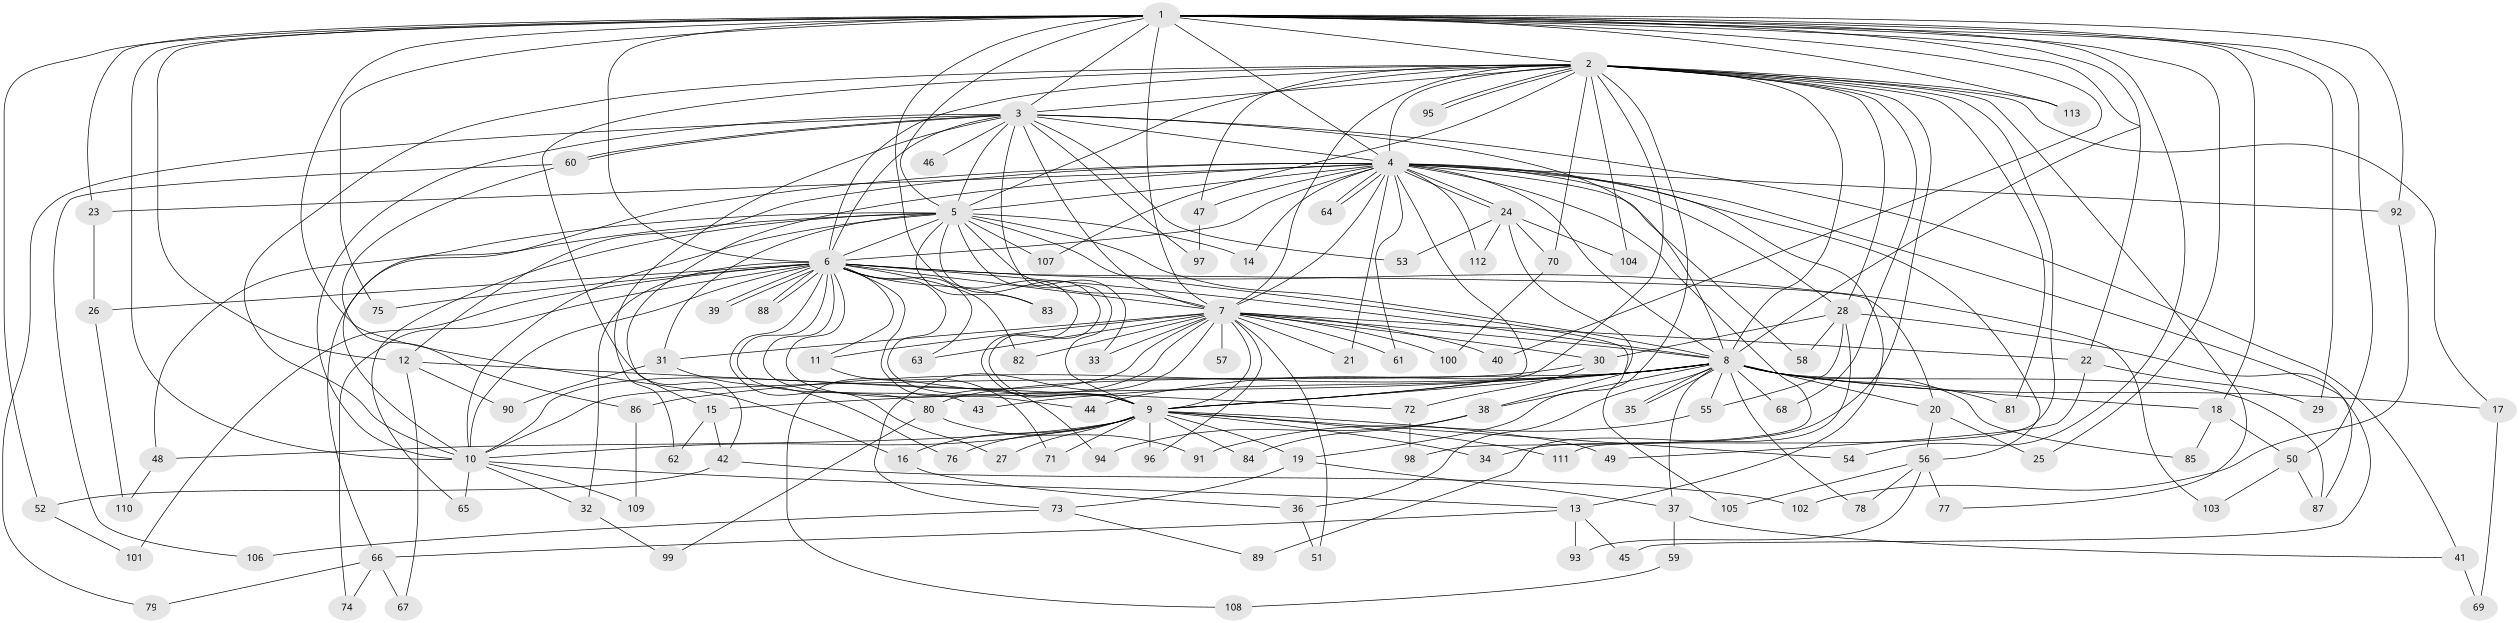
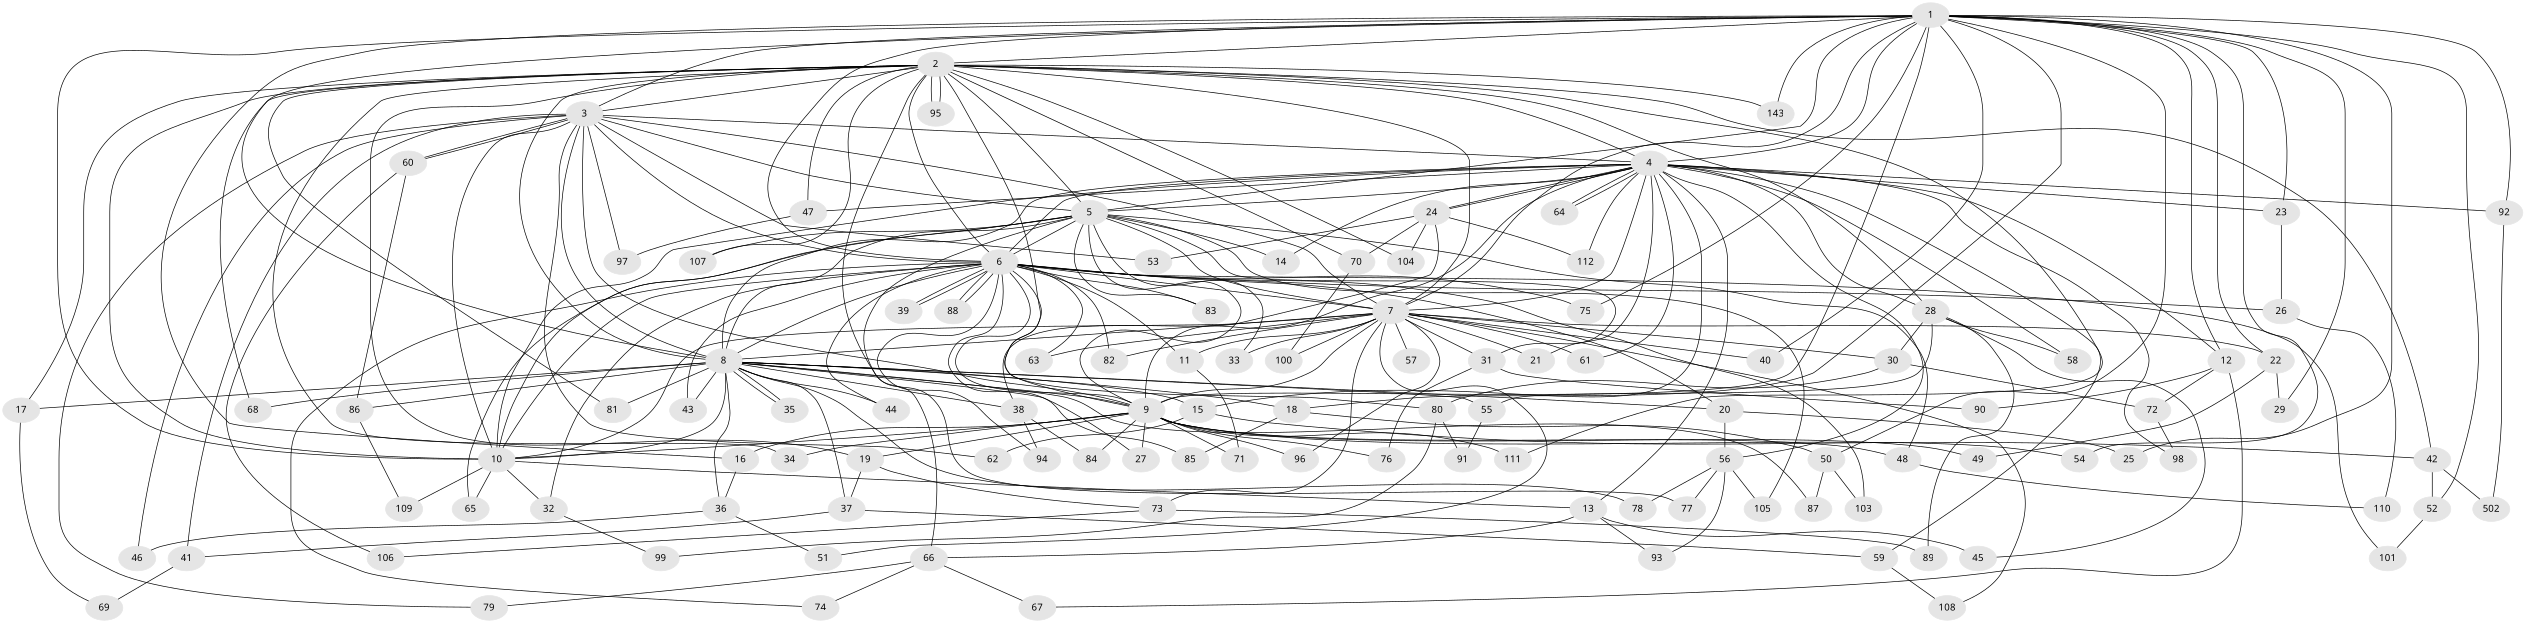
(2072, 114) -> (1776, 114)
(1936, 260) -> (2009, 288)
(1800, 509) -> (2491, 509)
none -> (426, 526)
